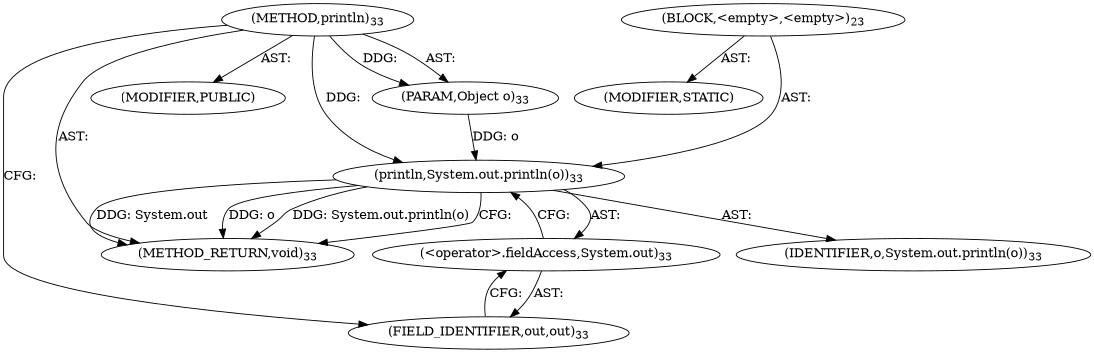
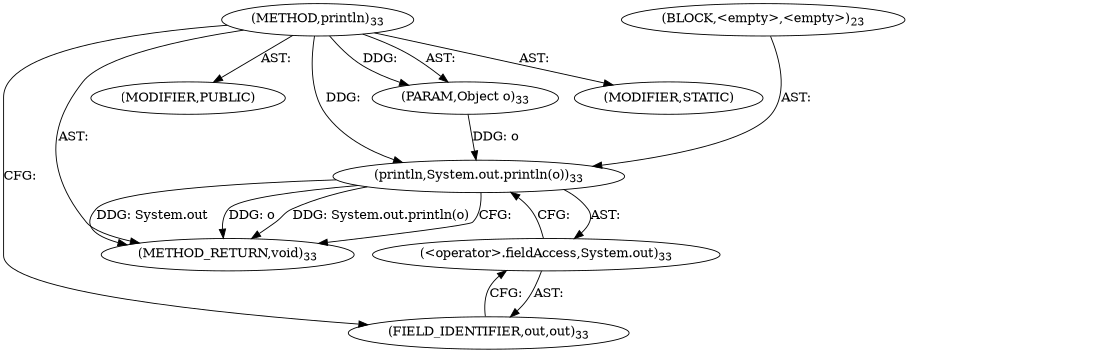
(719, 56) -> (489, 58)
(913, 255) -> none
